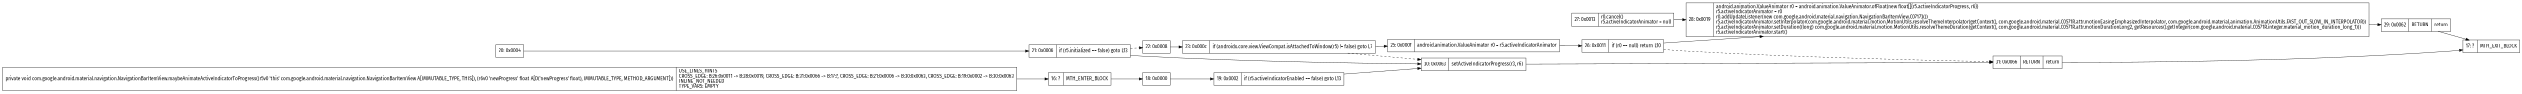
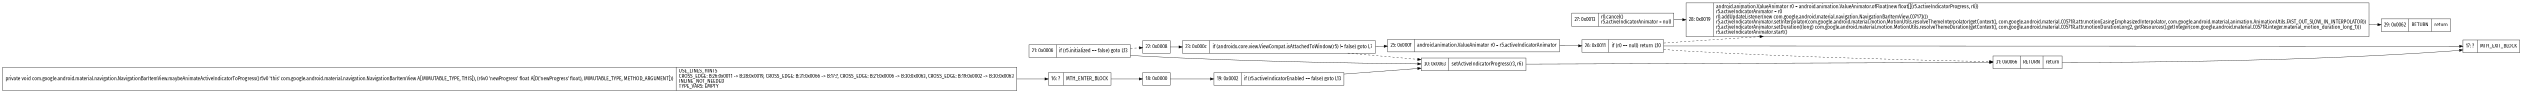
(2452, 35) -> (2062, 46)
(1712, 40) -> (1712, 40)
(510, 51) -> none
